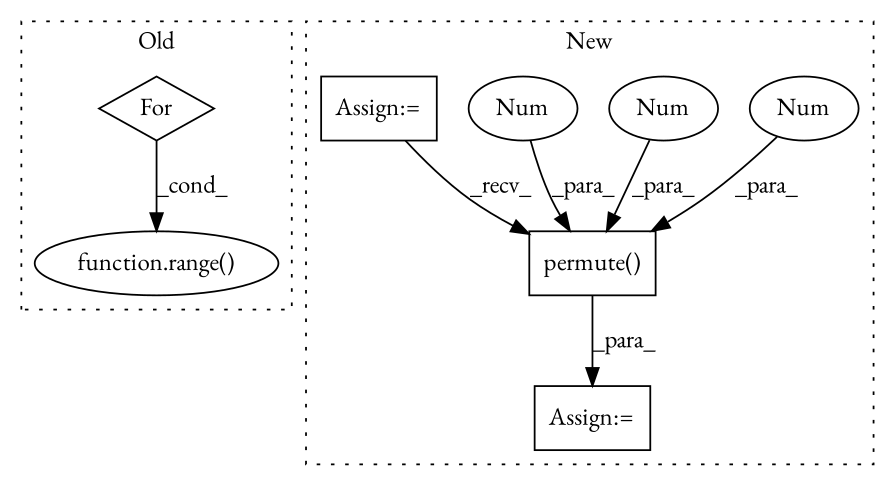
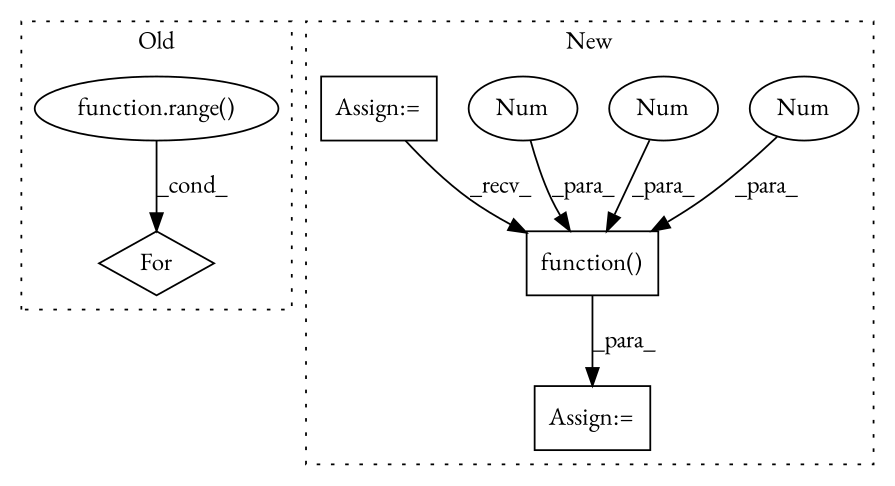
(157, 177) -> (157, 177)
(592, 263) -> (592, 263)
